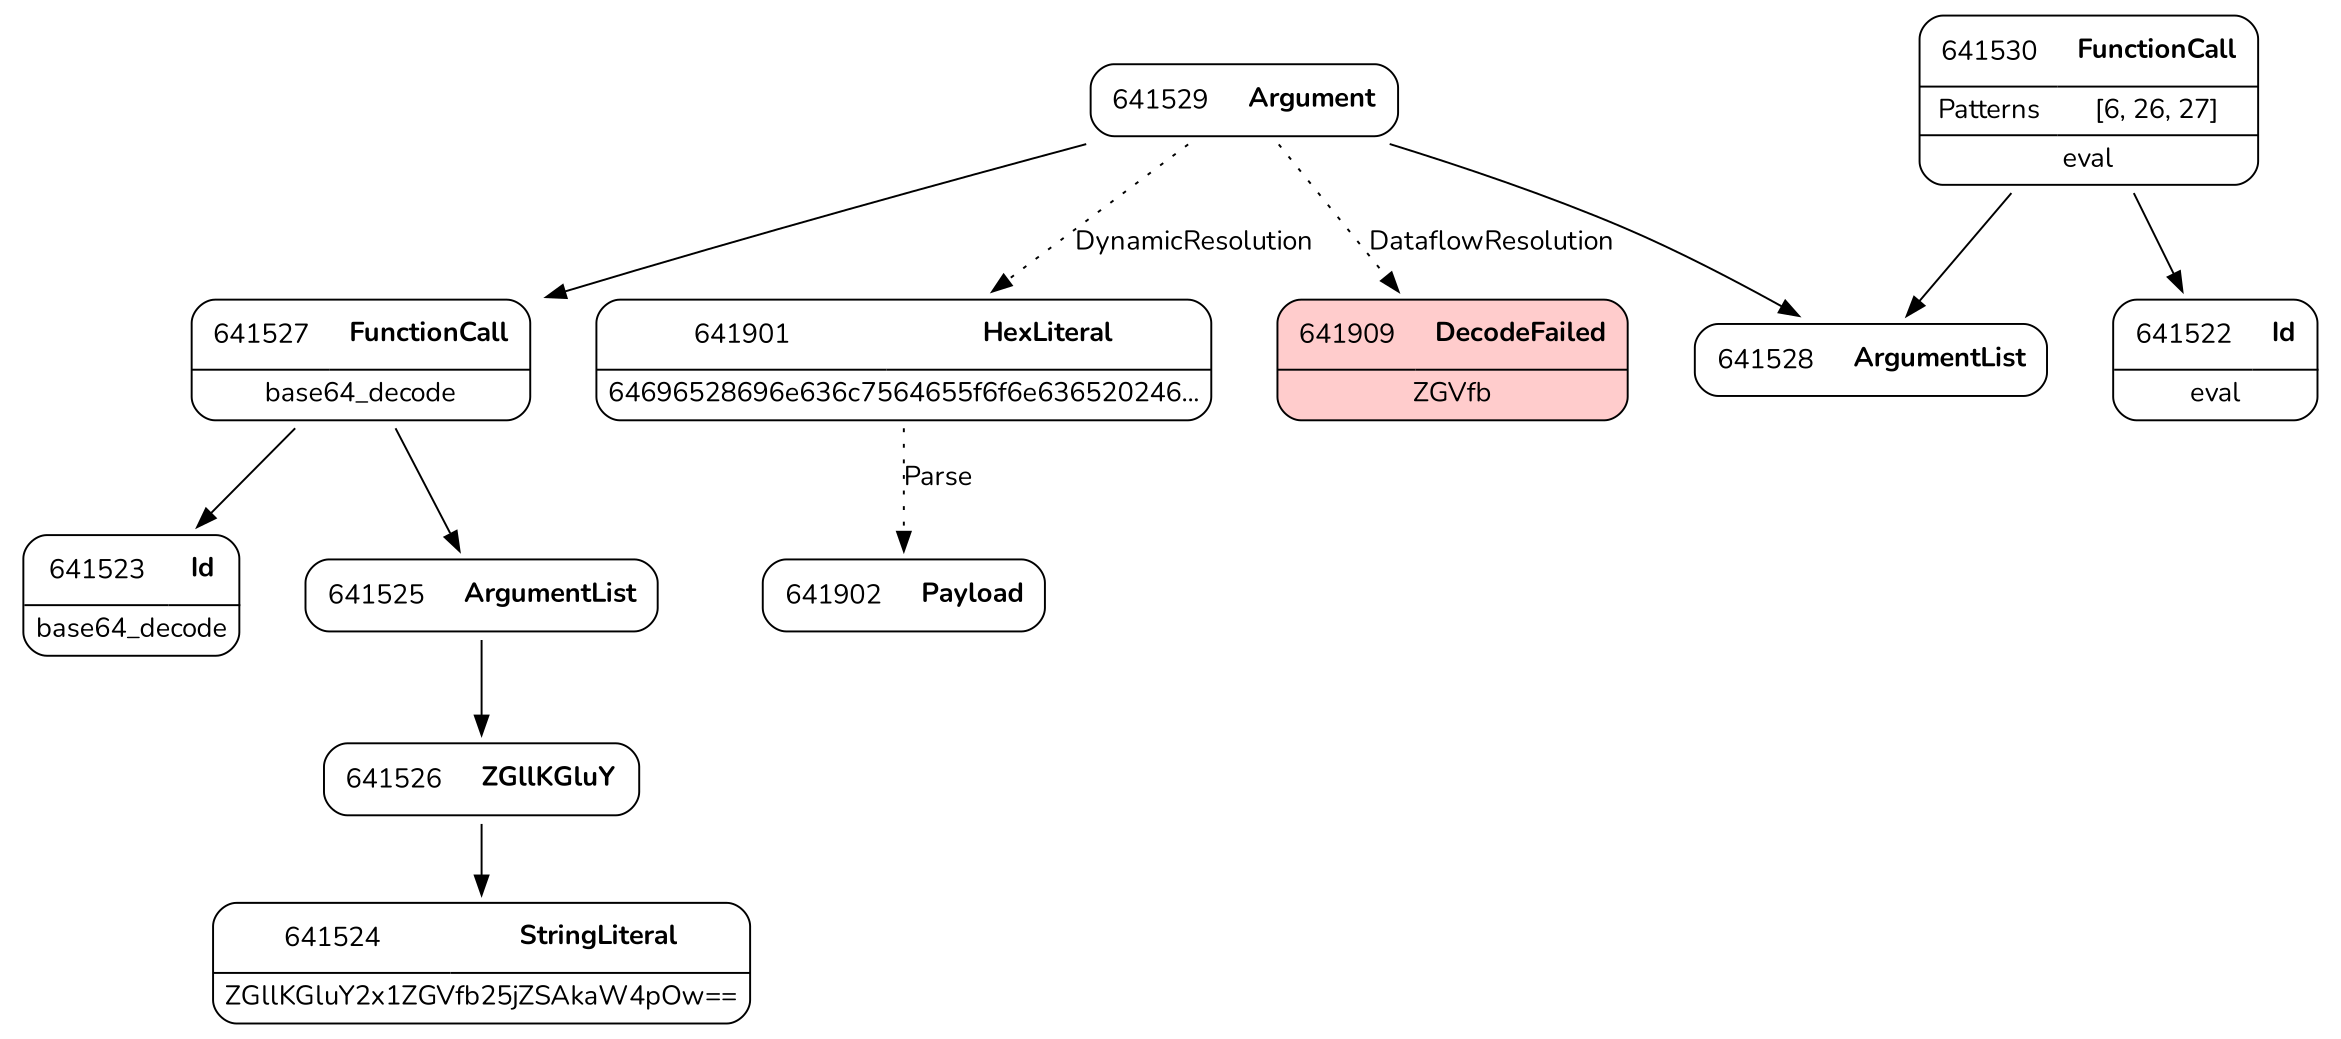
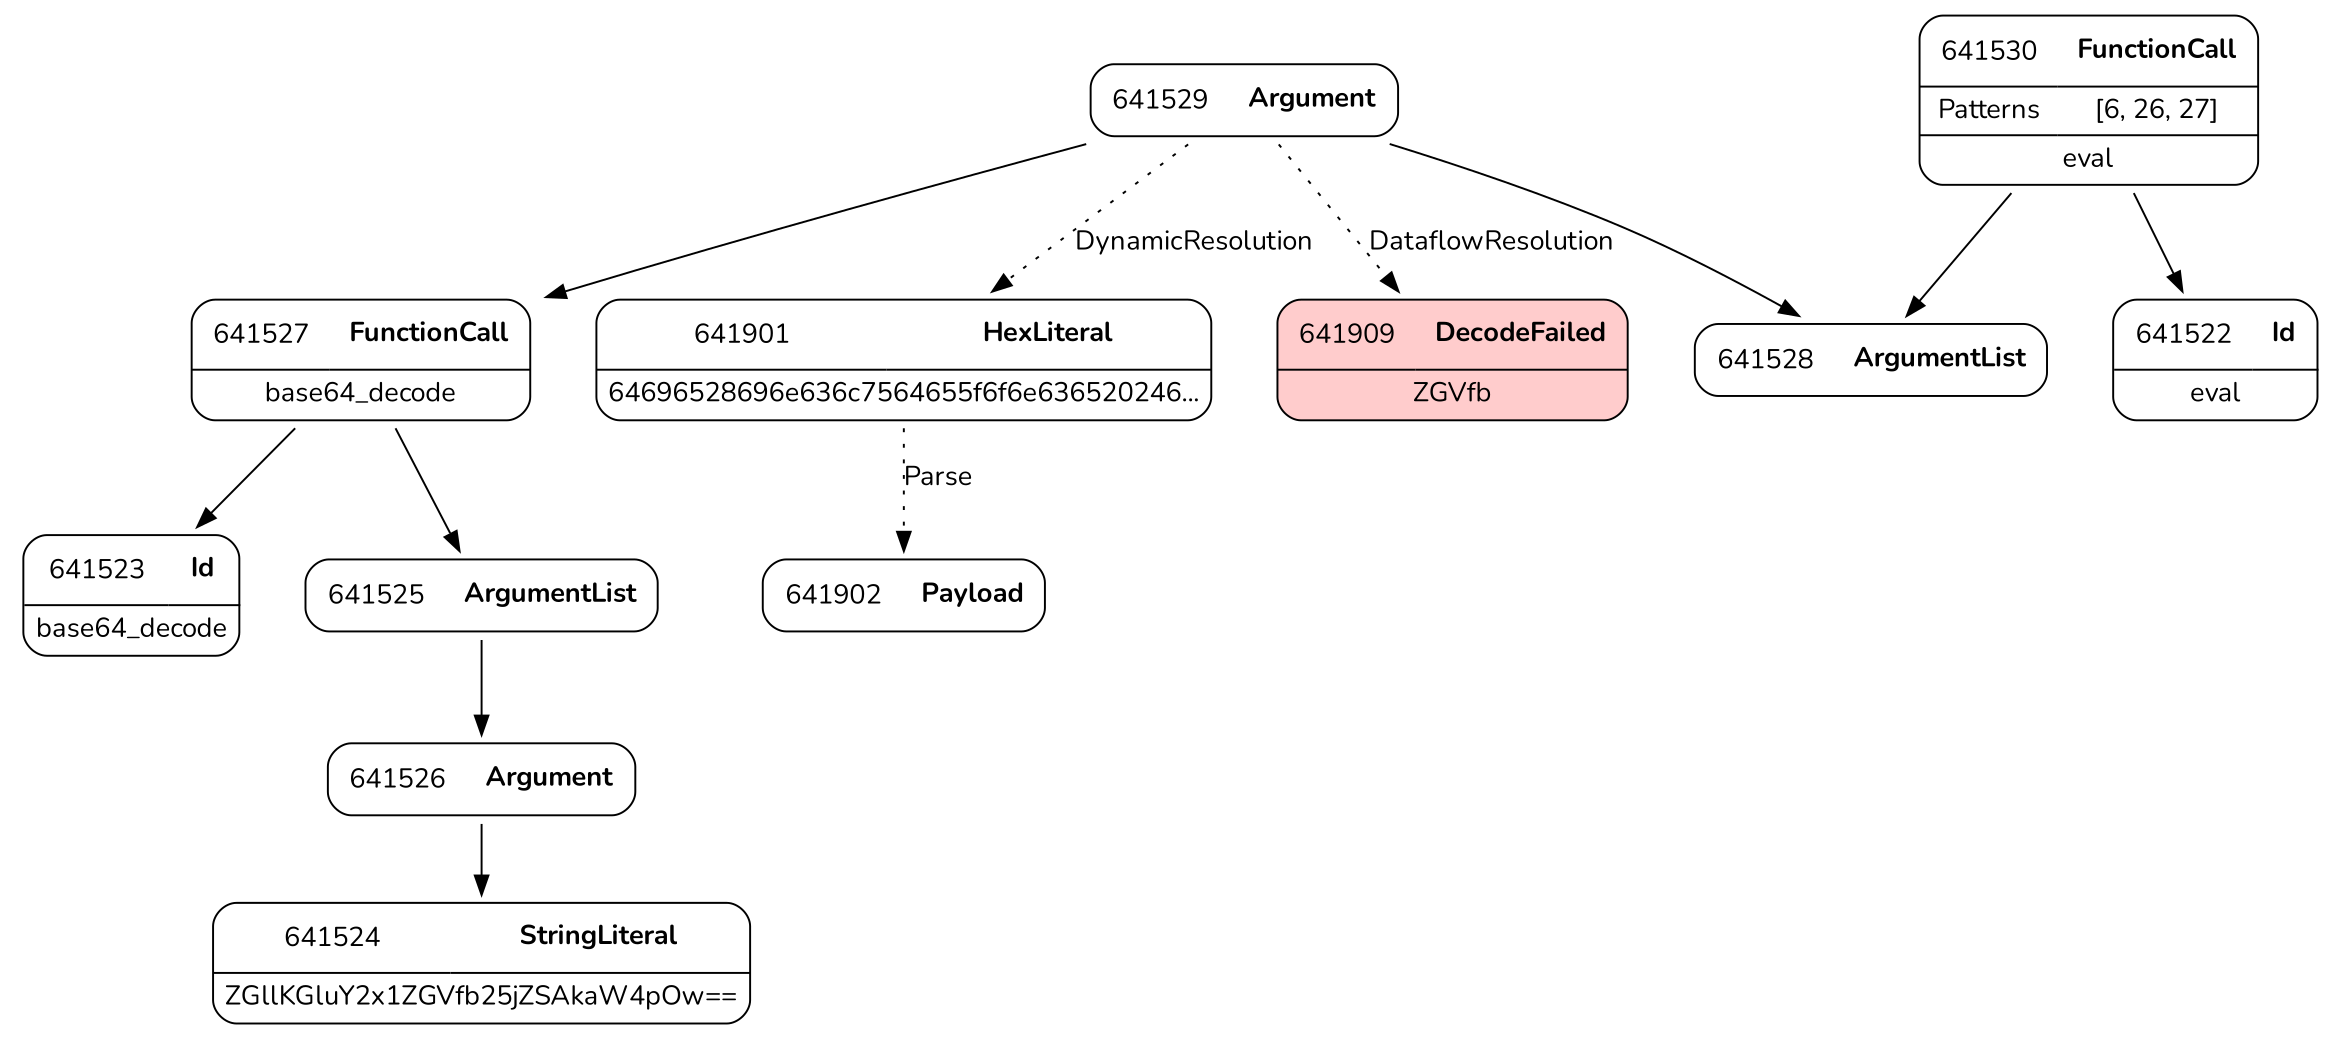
(550, 777) -> (550, 777)
